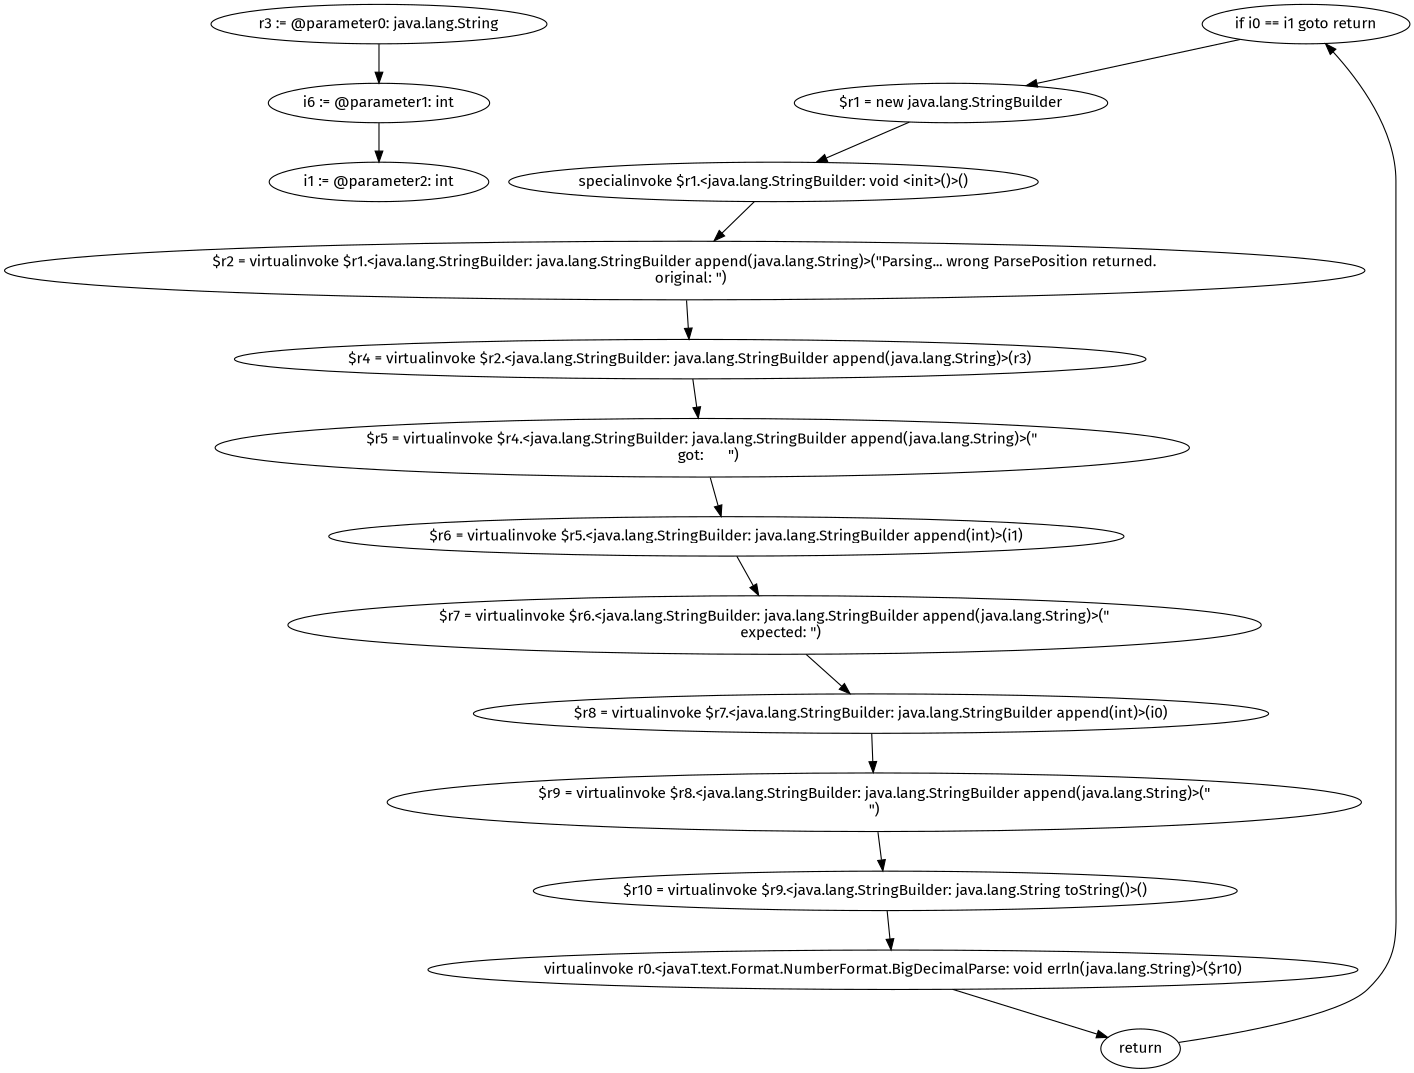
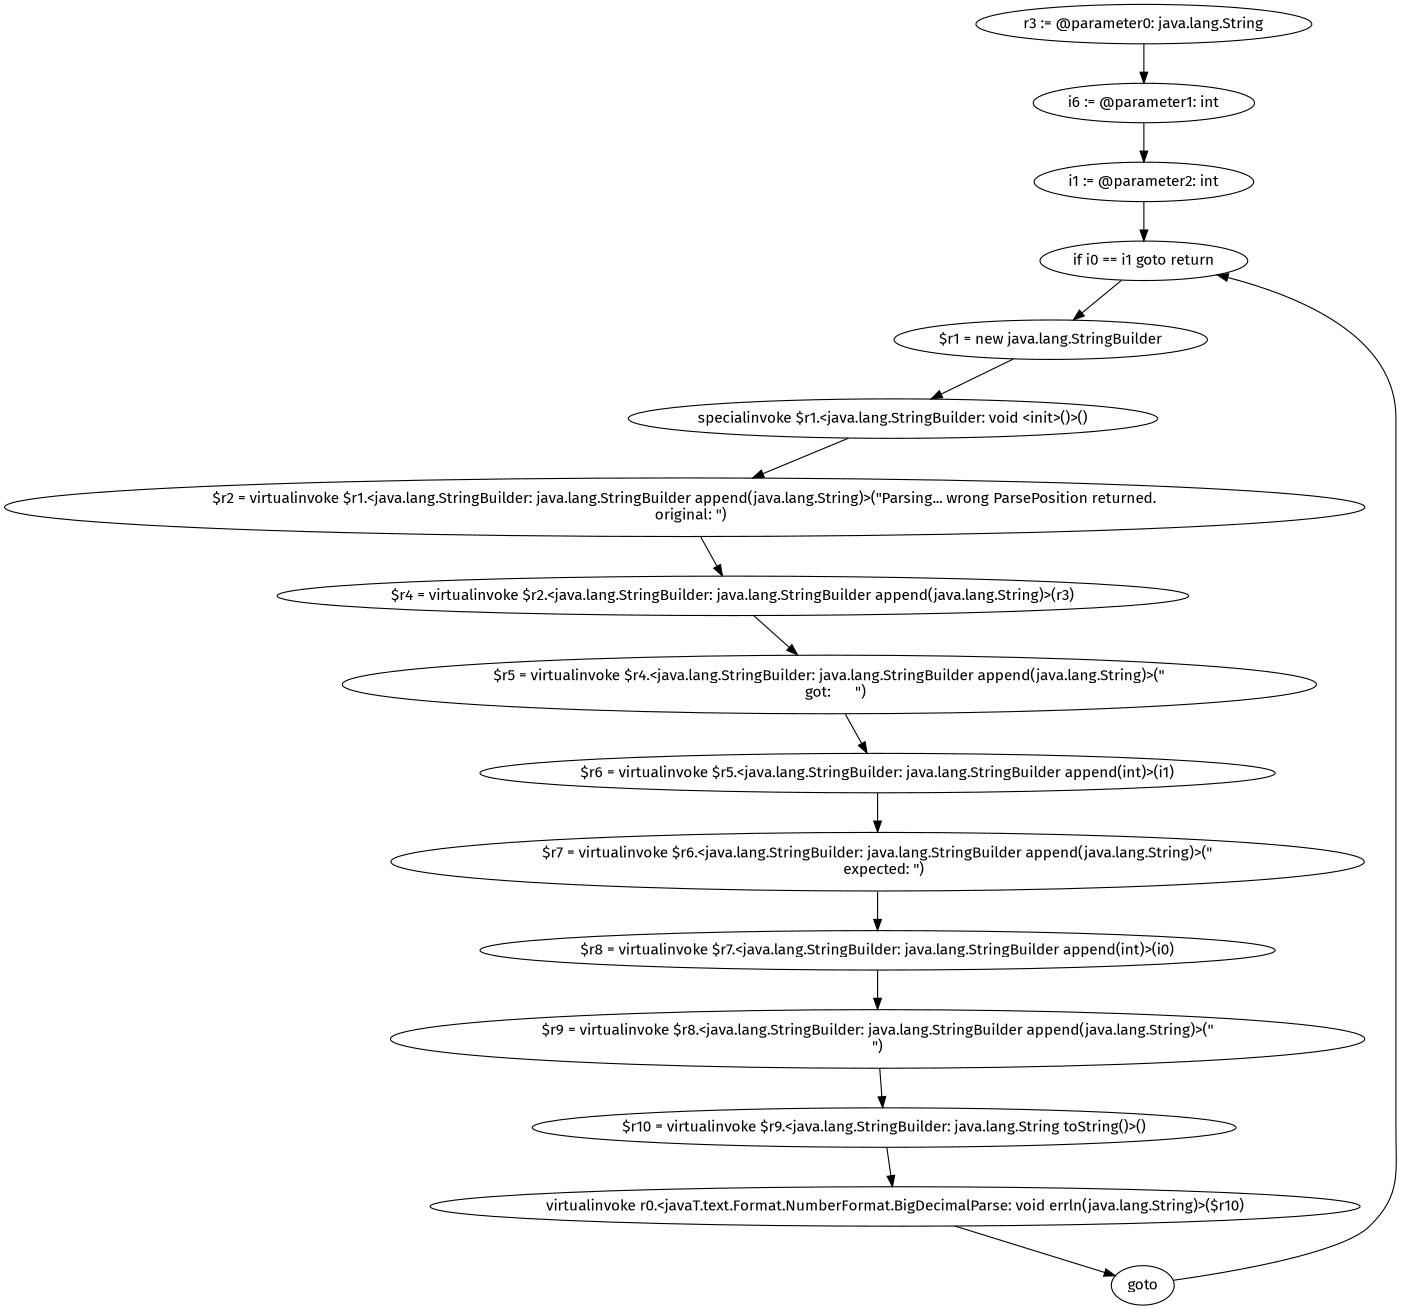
none -> (1144, 216)
(1141, 1049) -> (1143, 1285)
